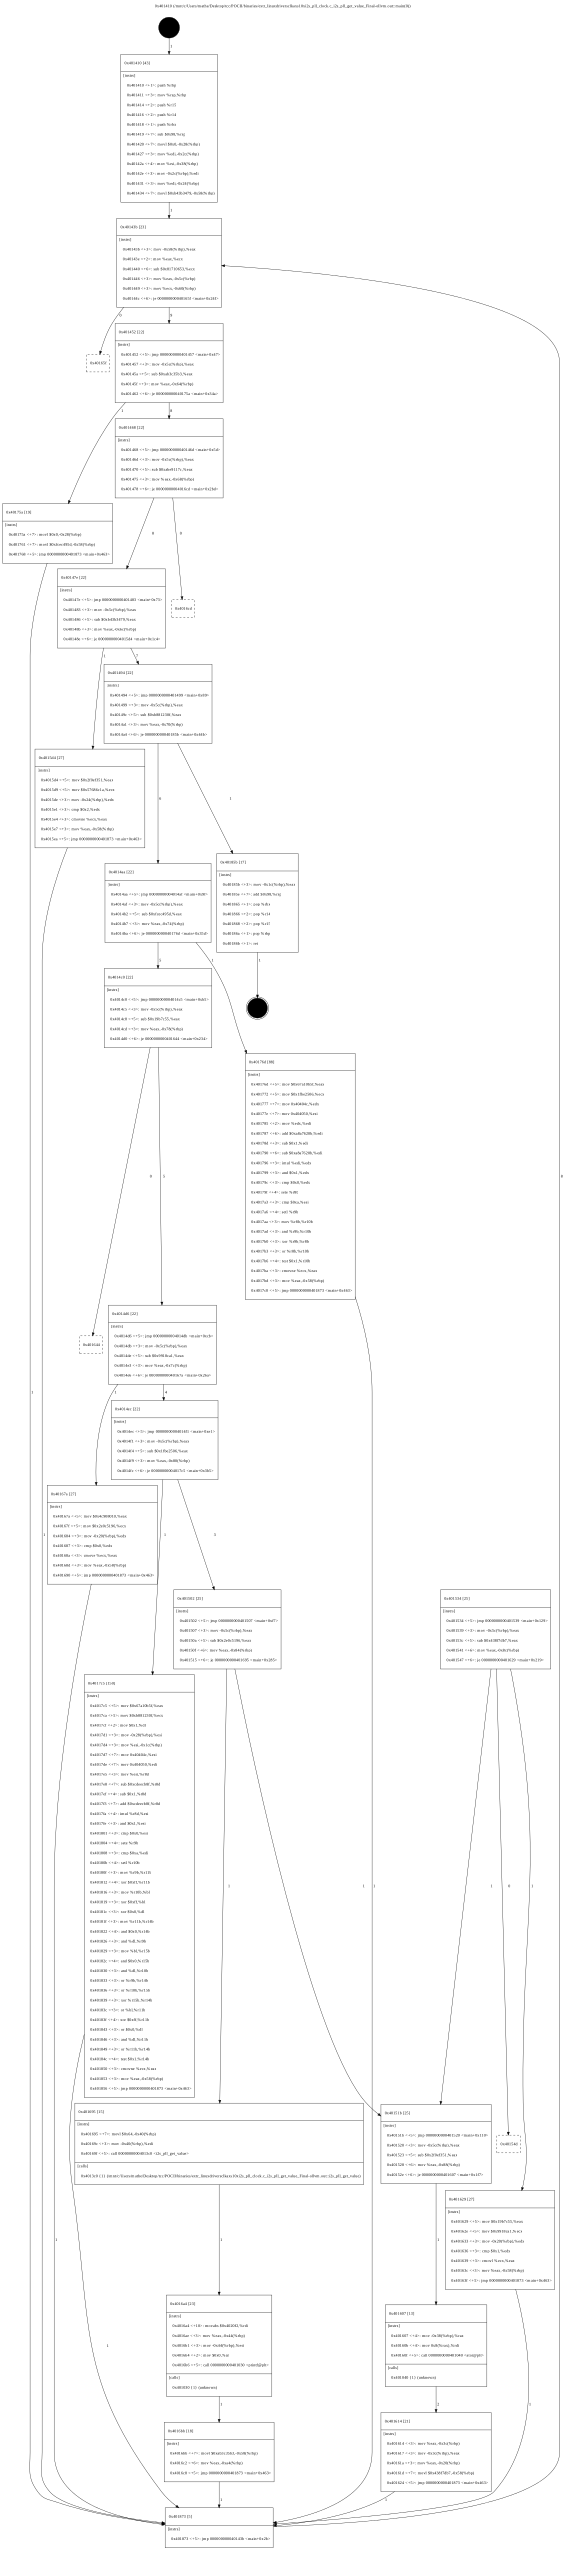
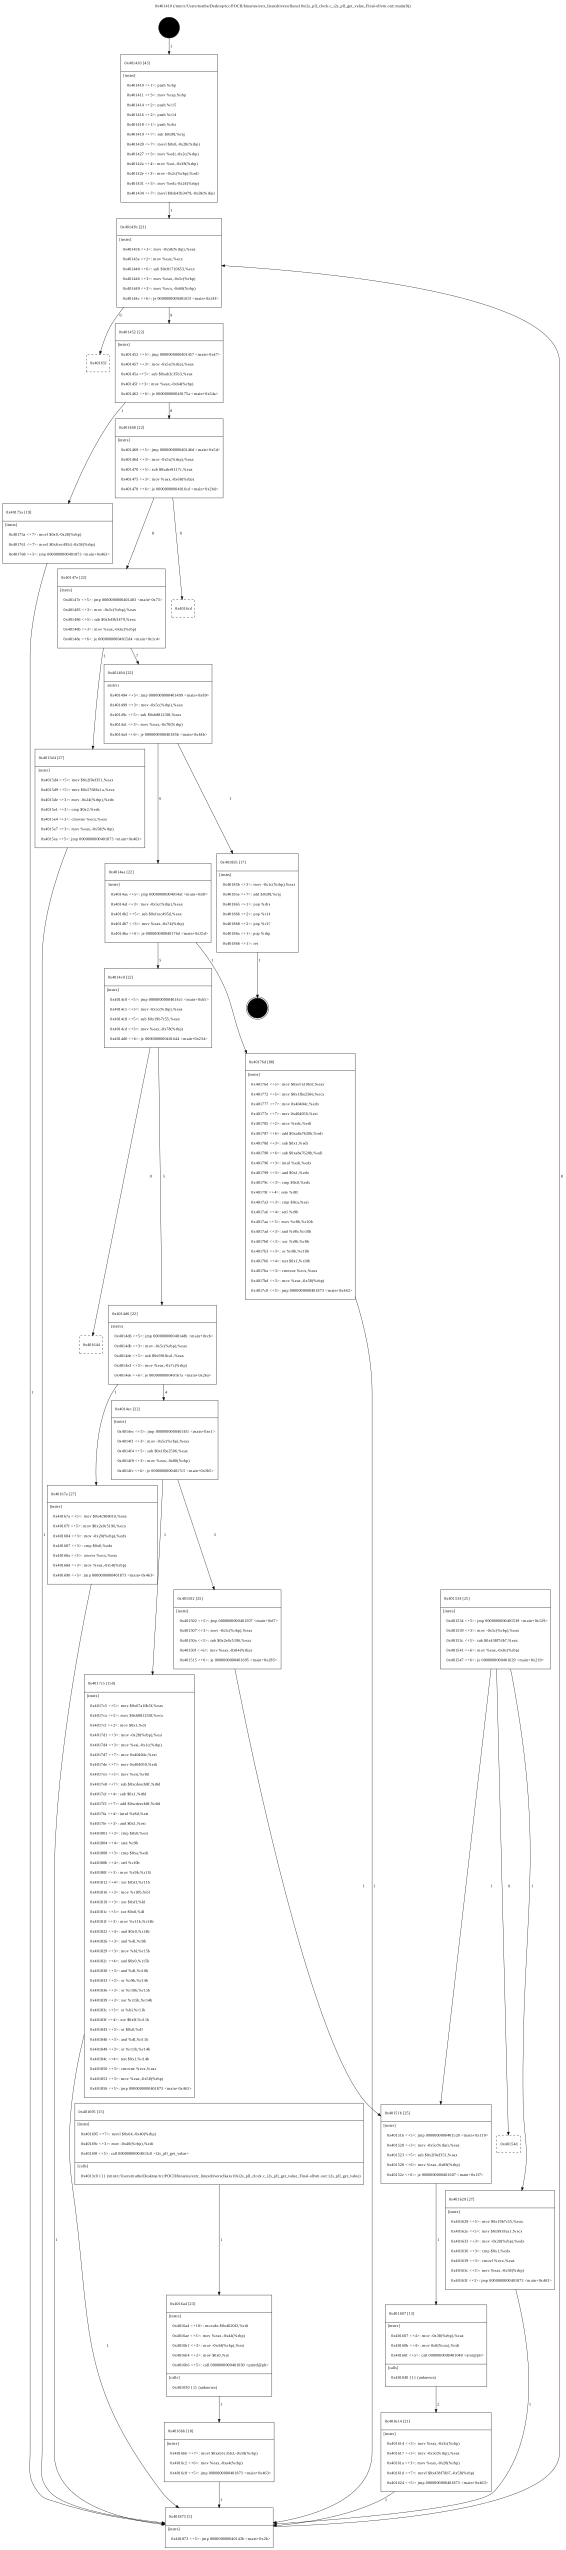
(223, 1884) -> none
